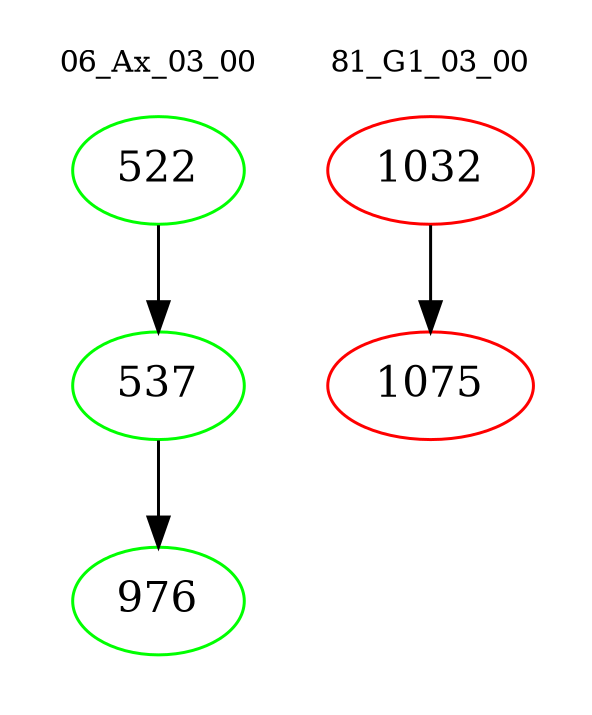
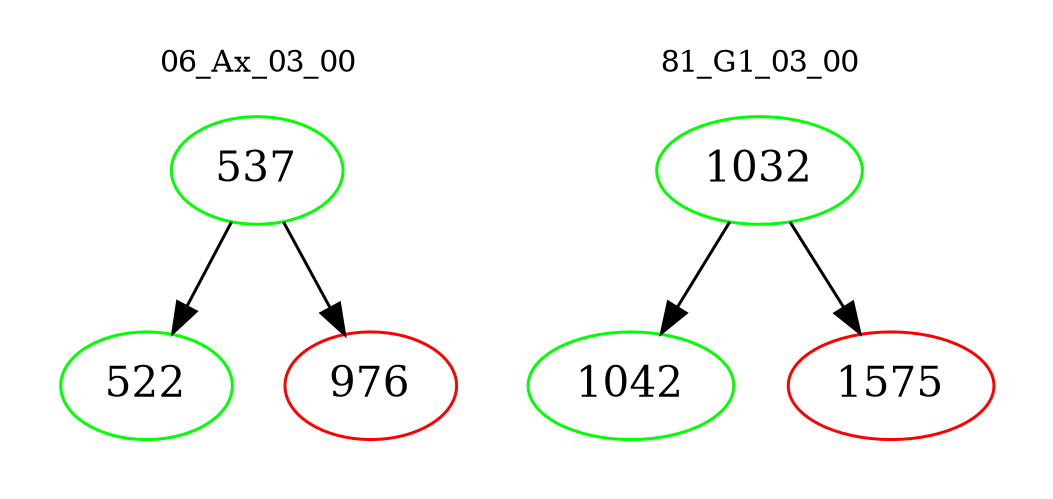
(431, 170) -> (760, 170)
(158, 263) -> (209, 264)
(431, 386) -> (891, 386)
none -> (631, 386)
(158, 601) -> (371, 386)
